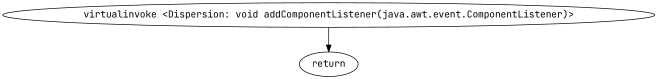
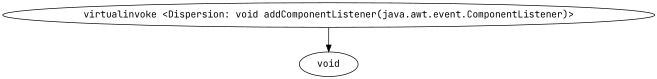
(329, 64) -> (329, 64)
